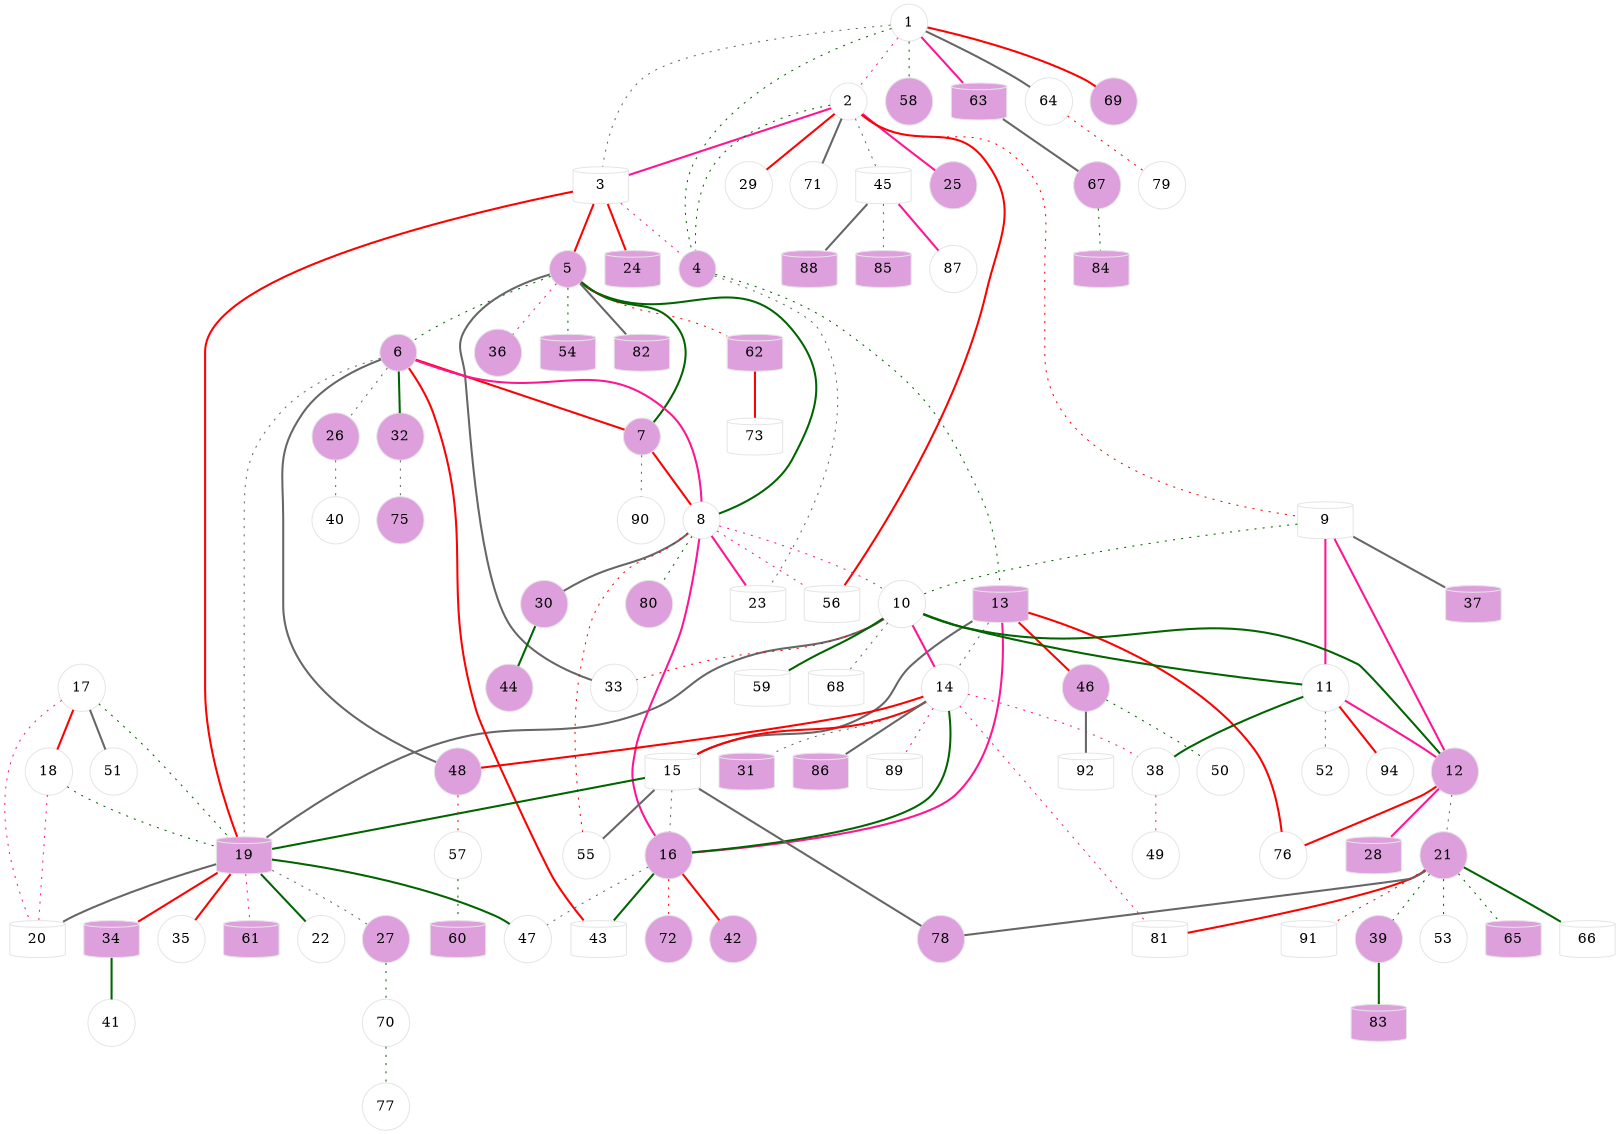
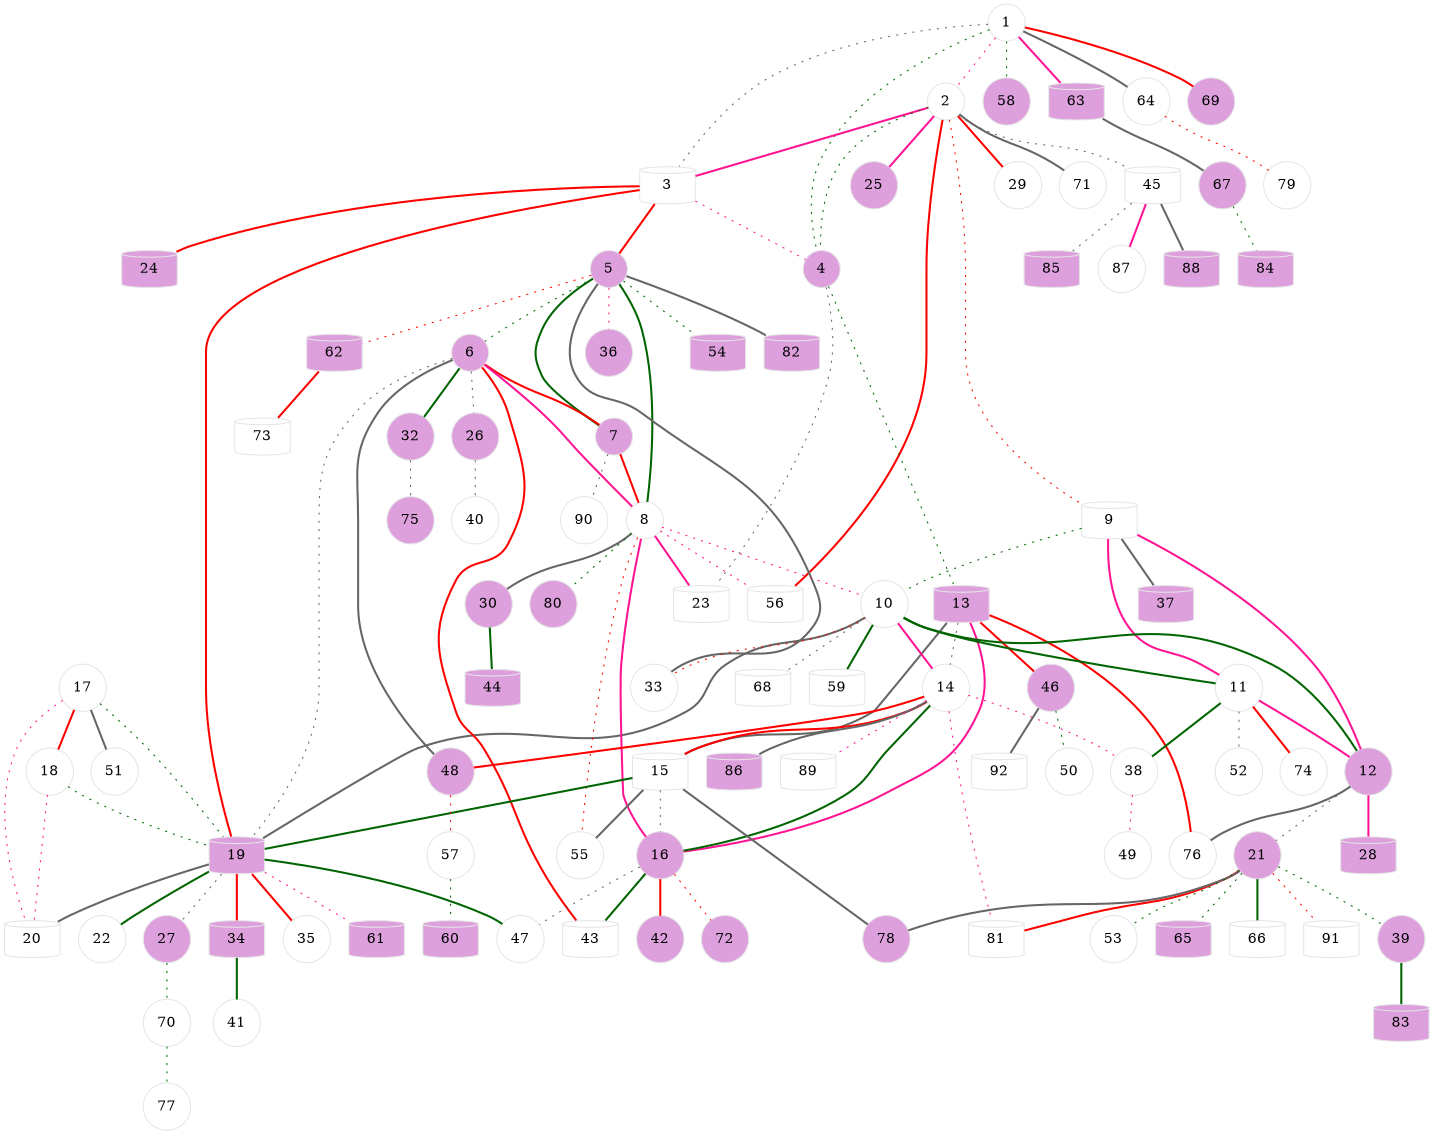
(509, 688) -> (493, 688)
(747, 772) -> none
(1390, 772) -> (1304, 772)
(1371, 817) -> (1281, 813)
